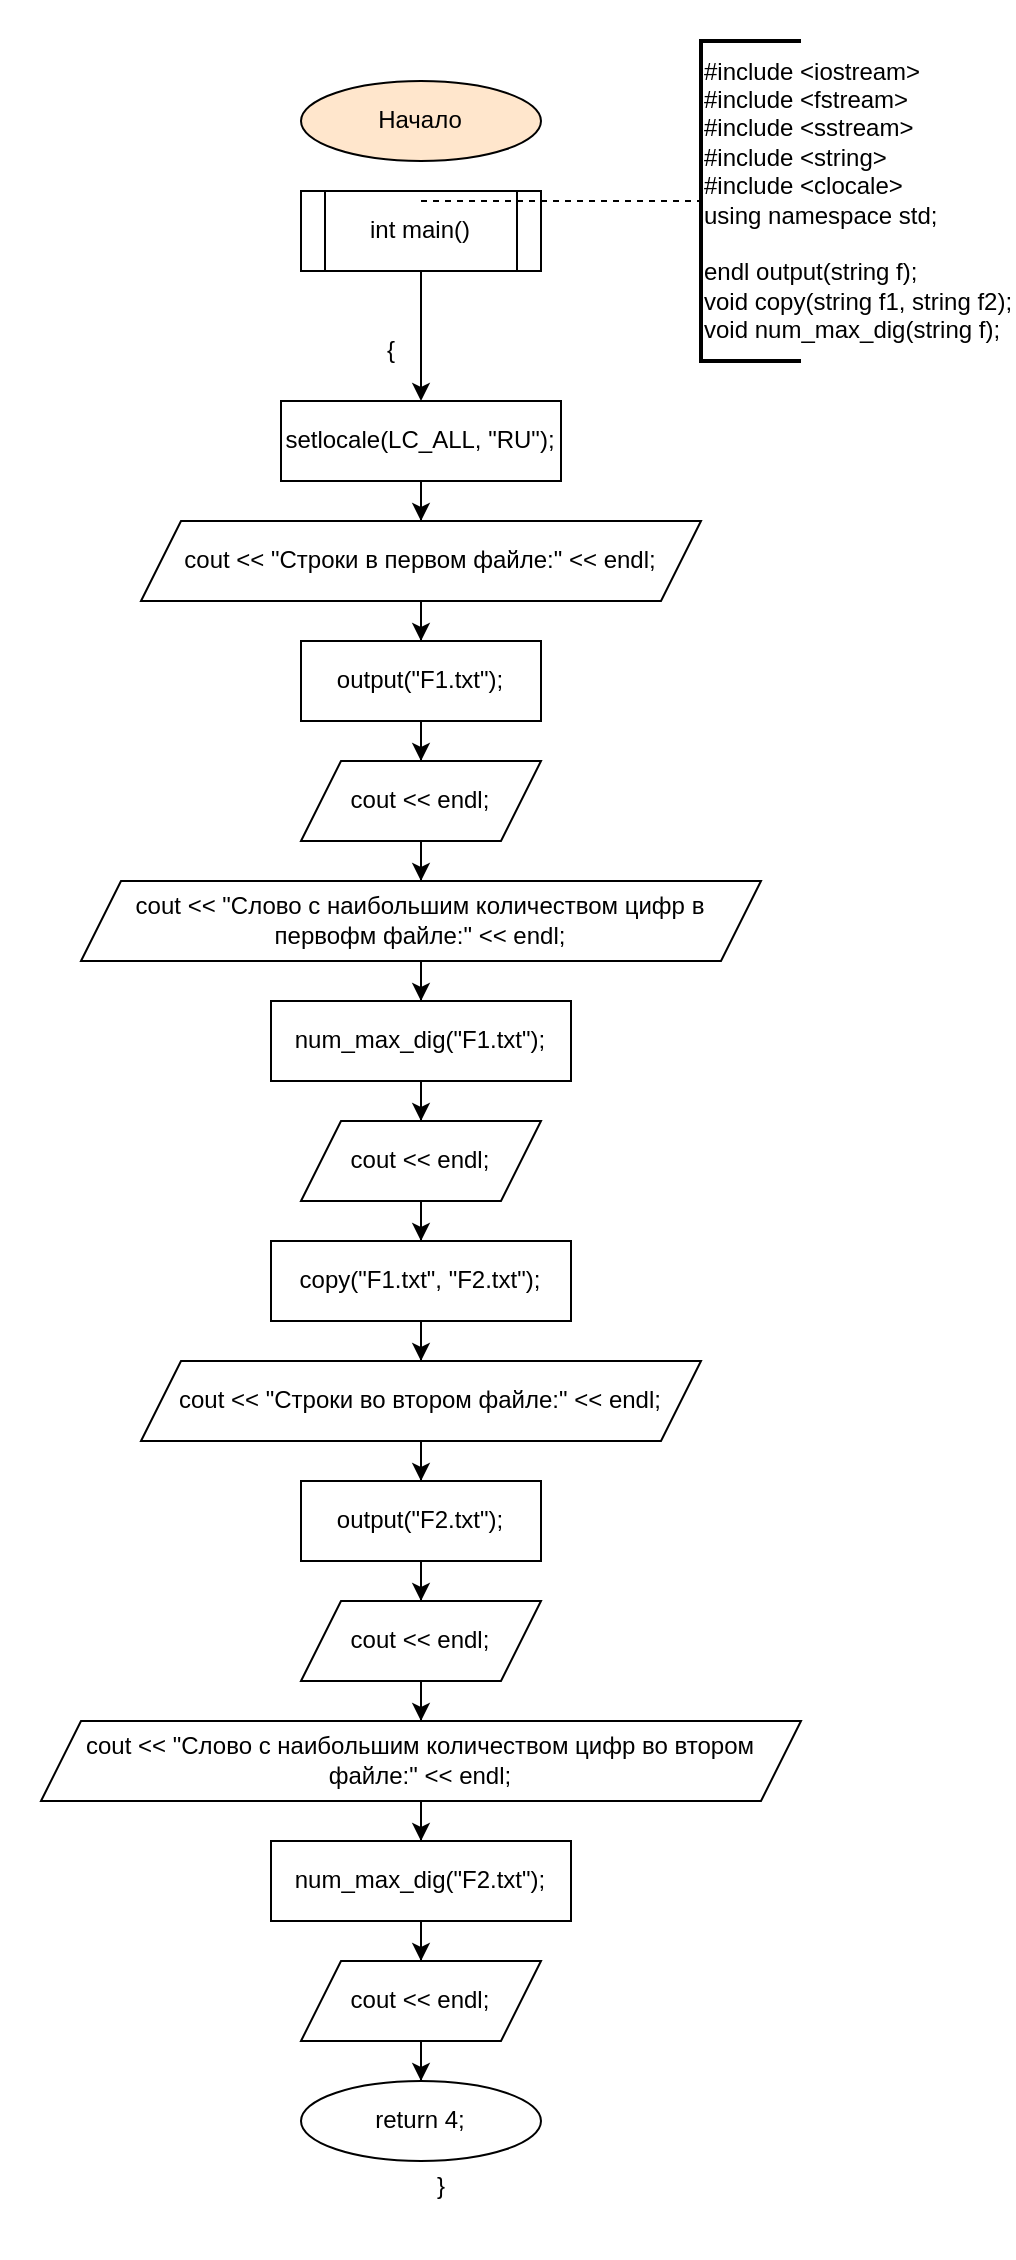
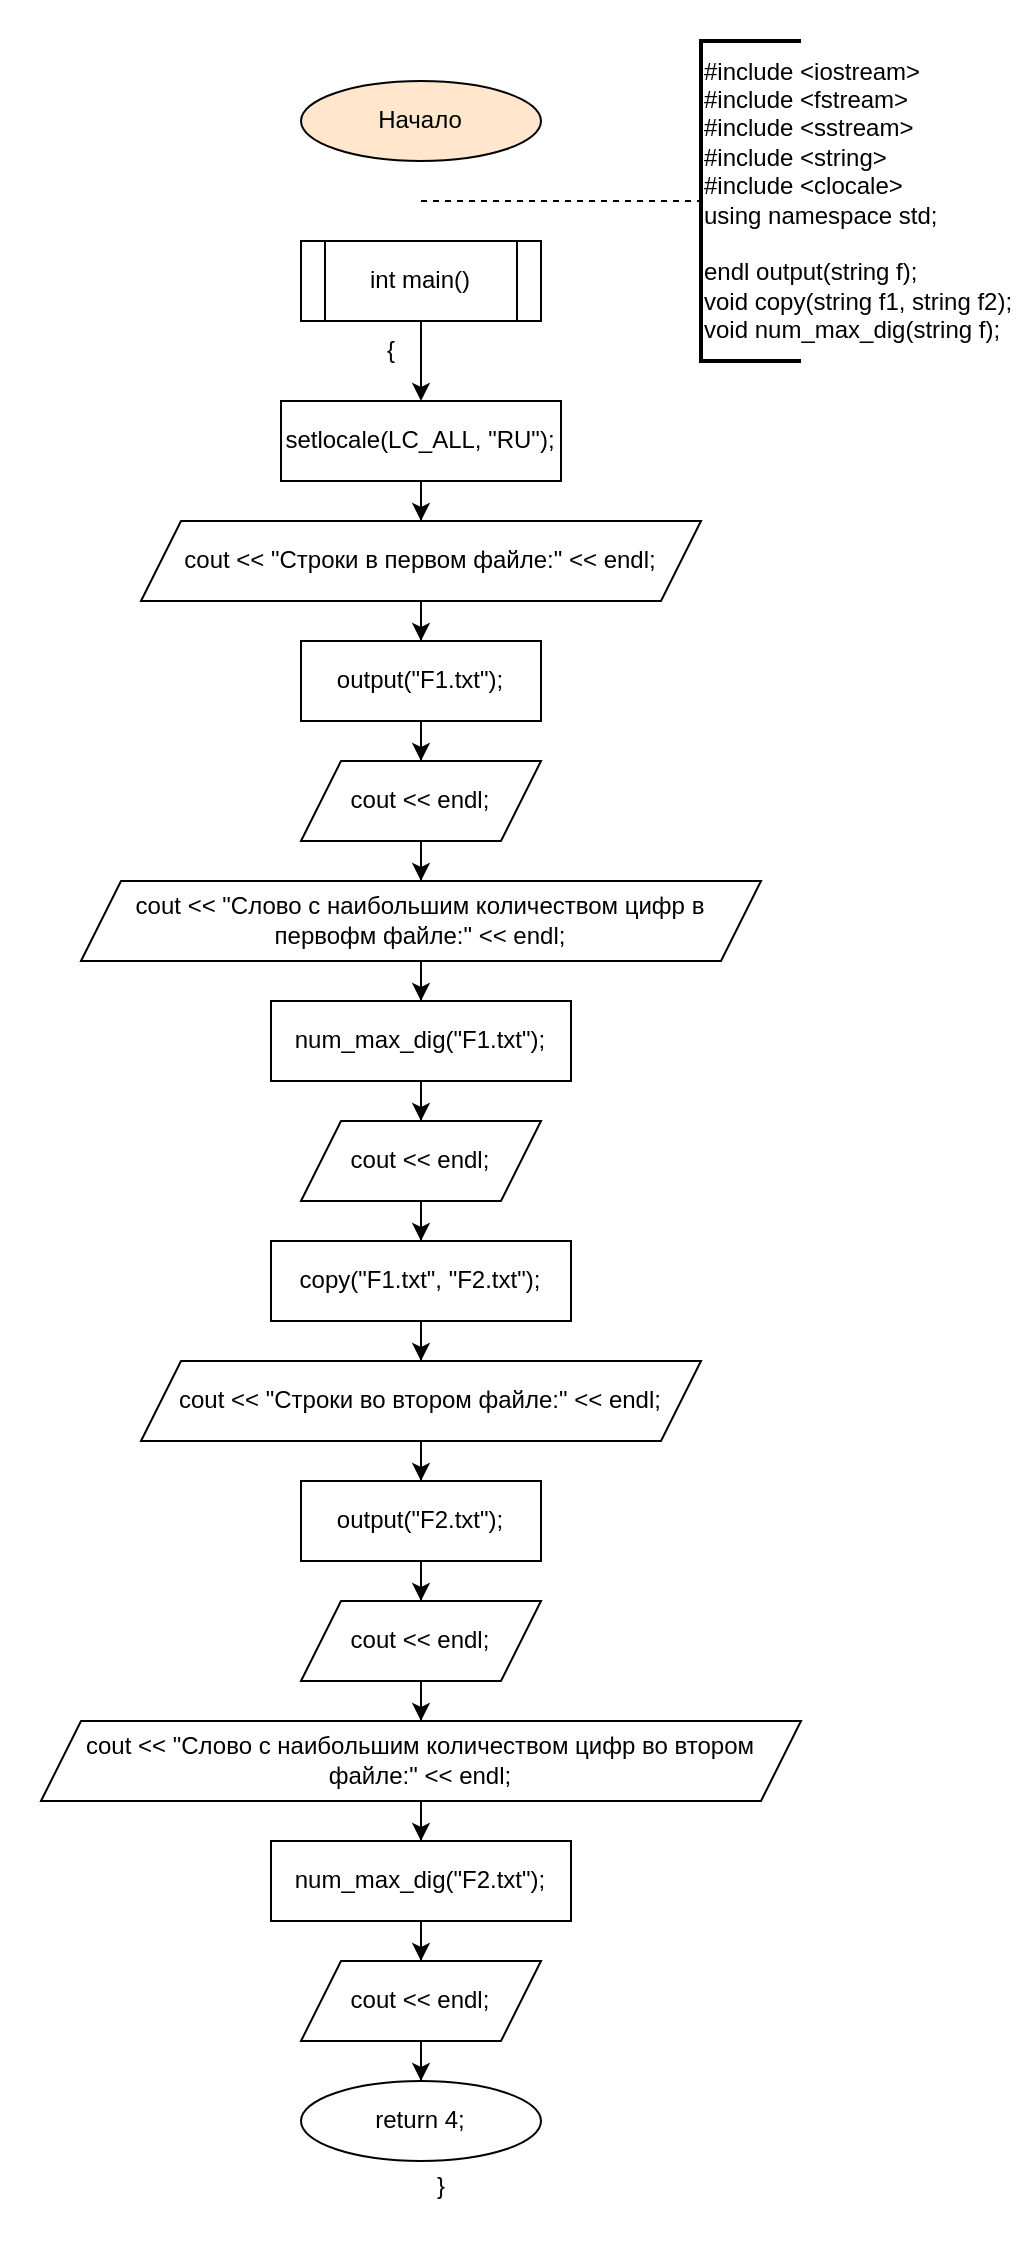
(421, 231) -> (421, 281)
